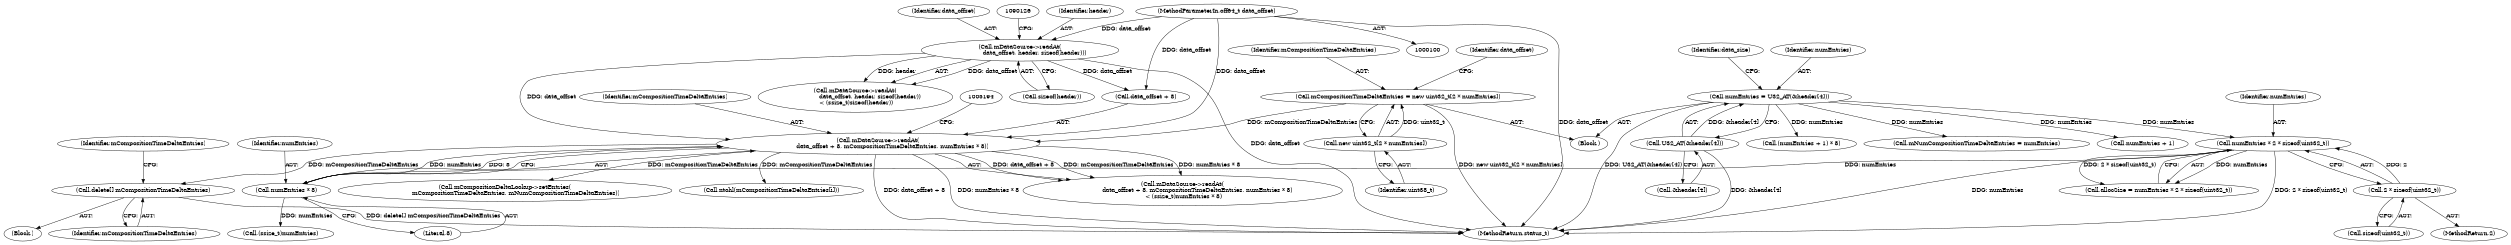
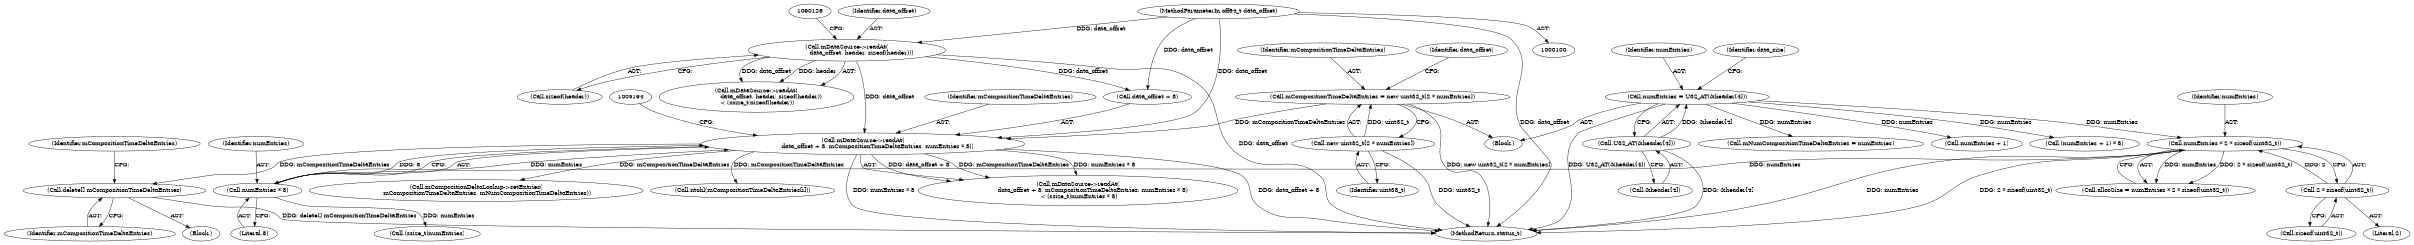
(1085, 11) -> none
none -> (1428, 184)
(2469, 234) -> (2387, 234)
